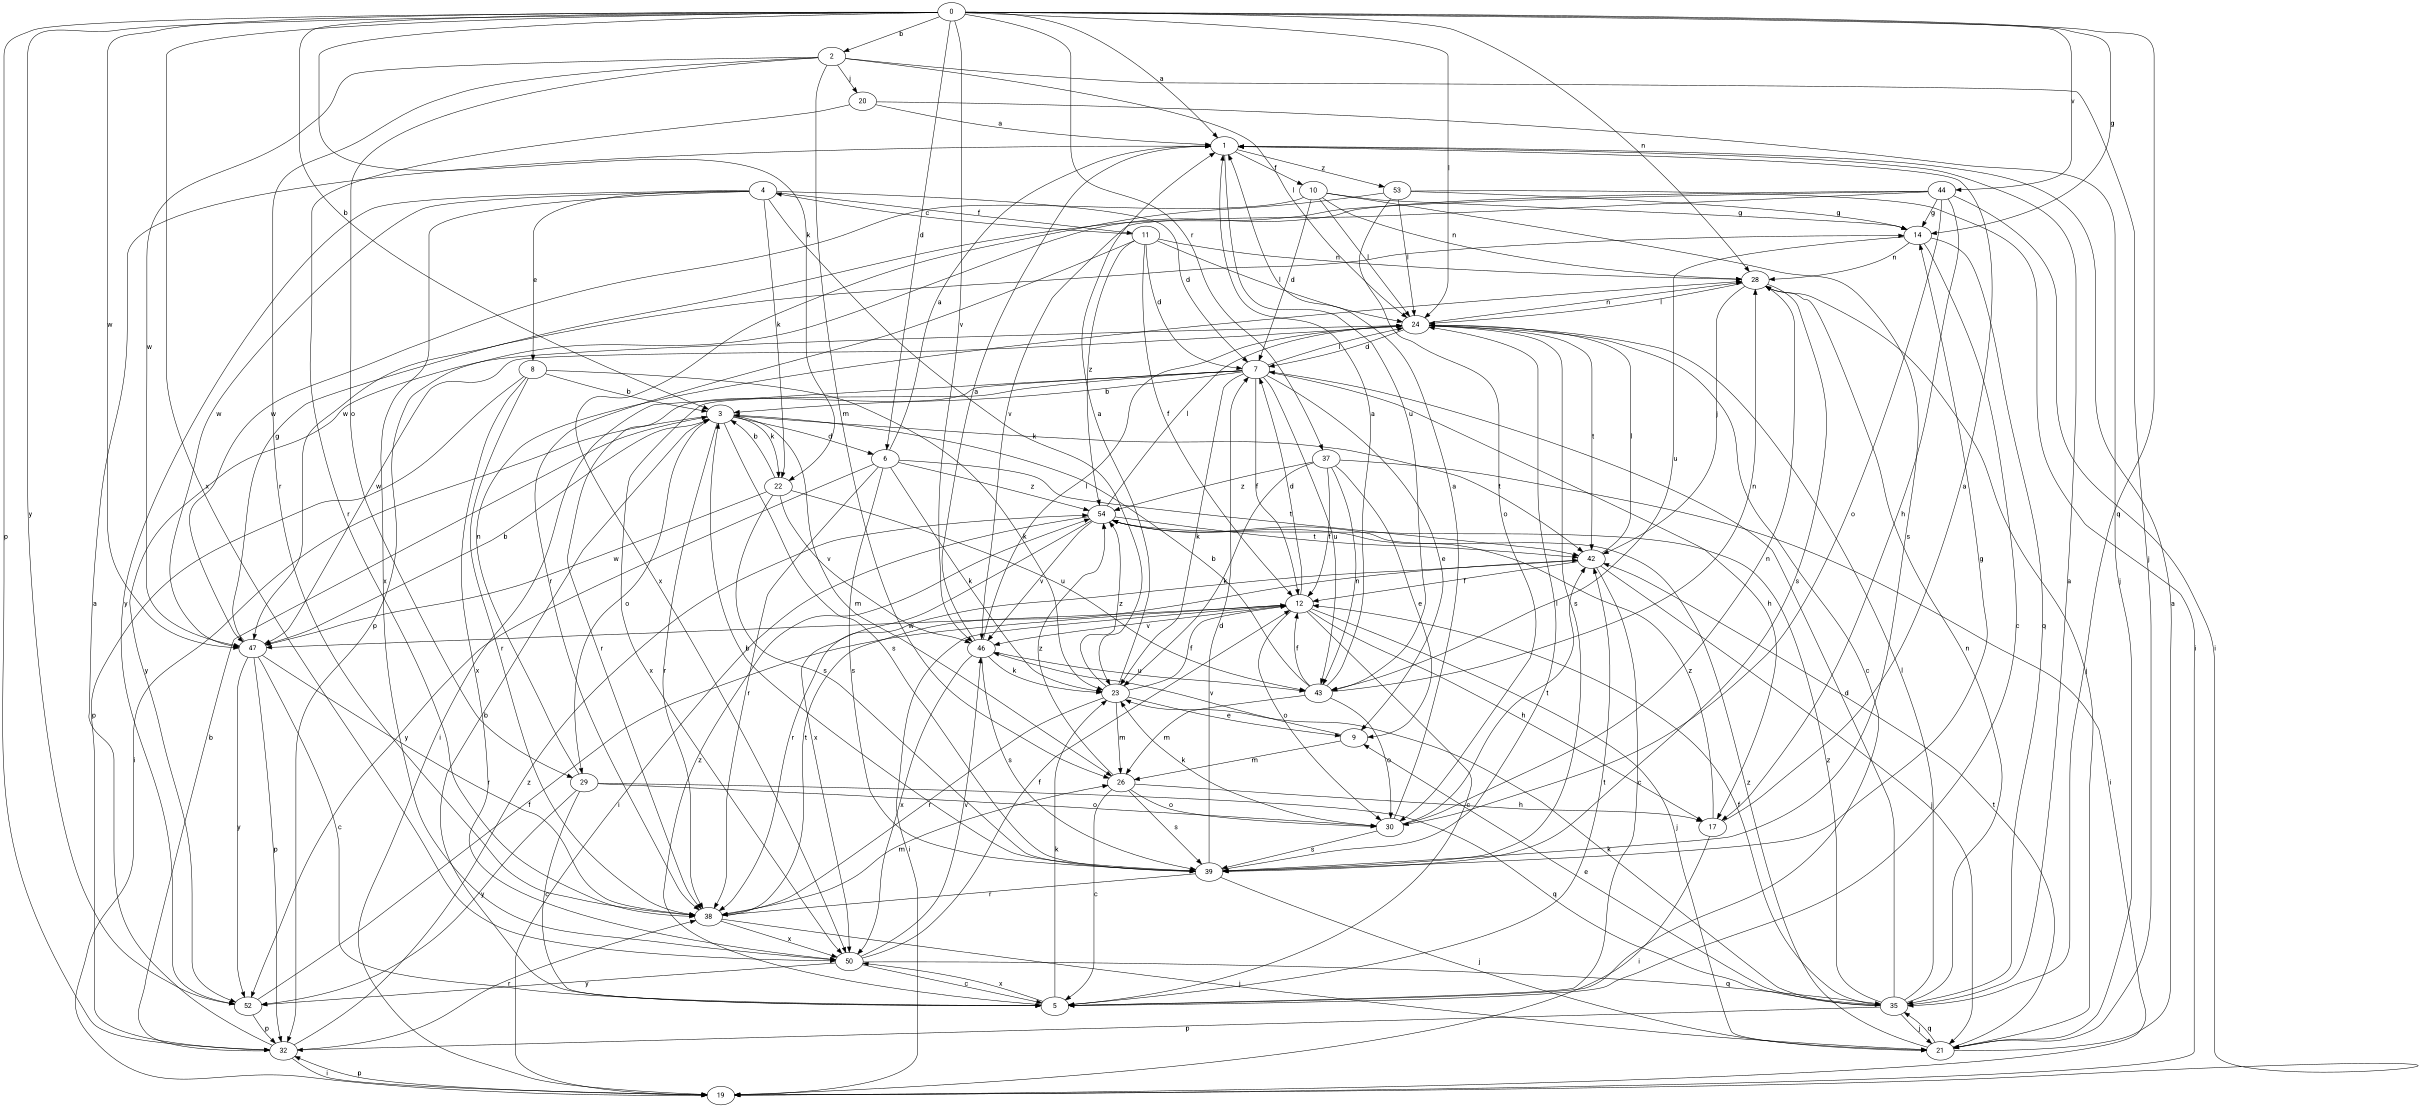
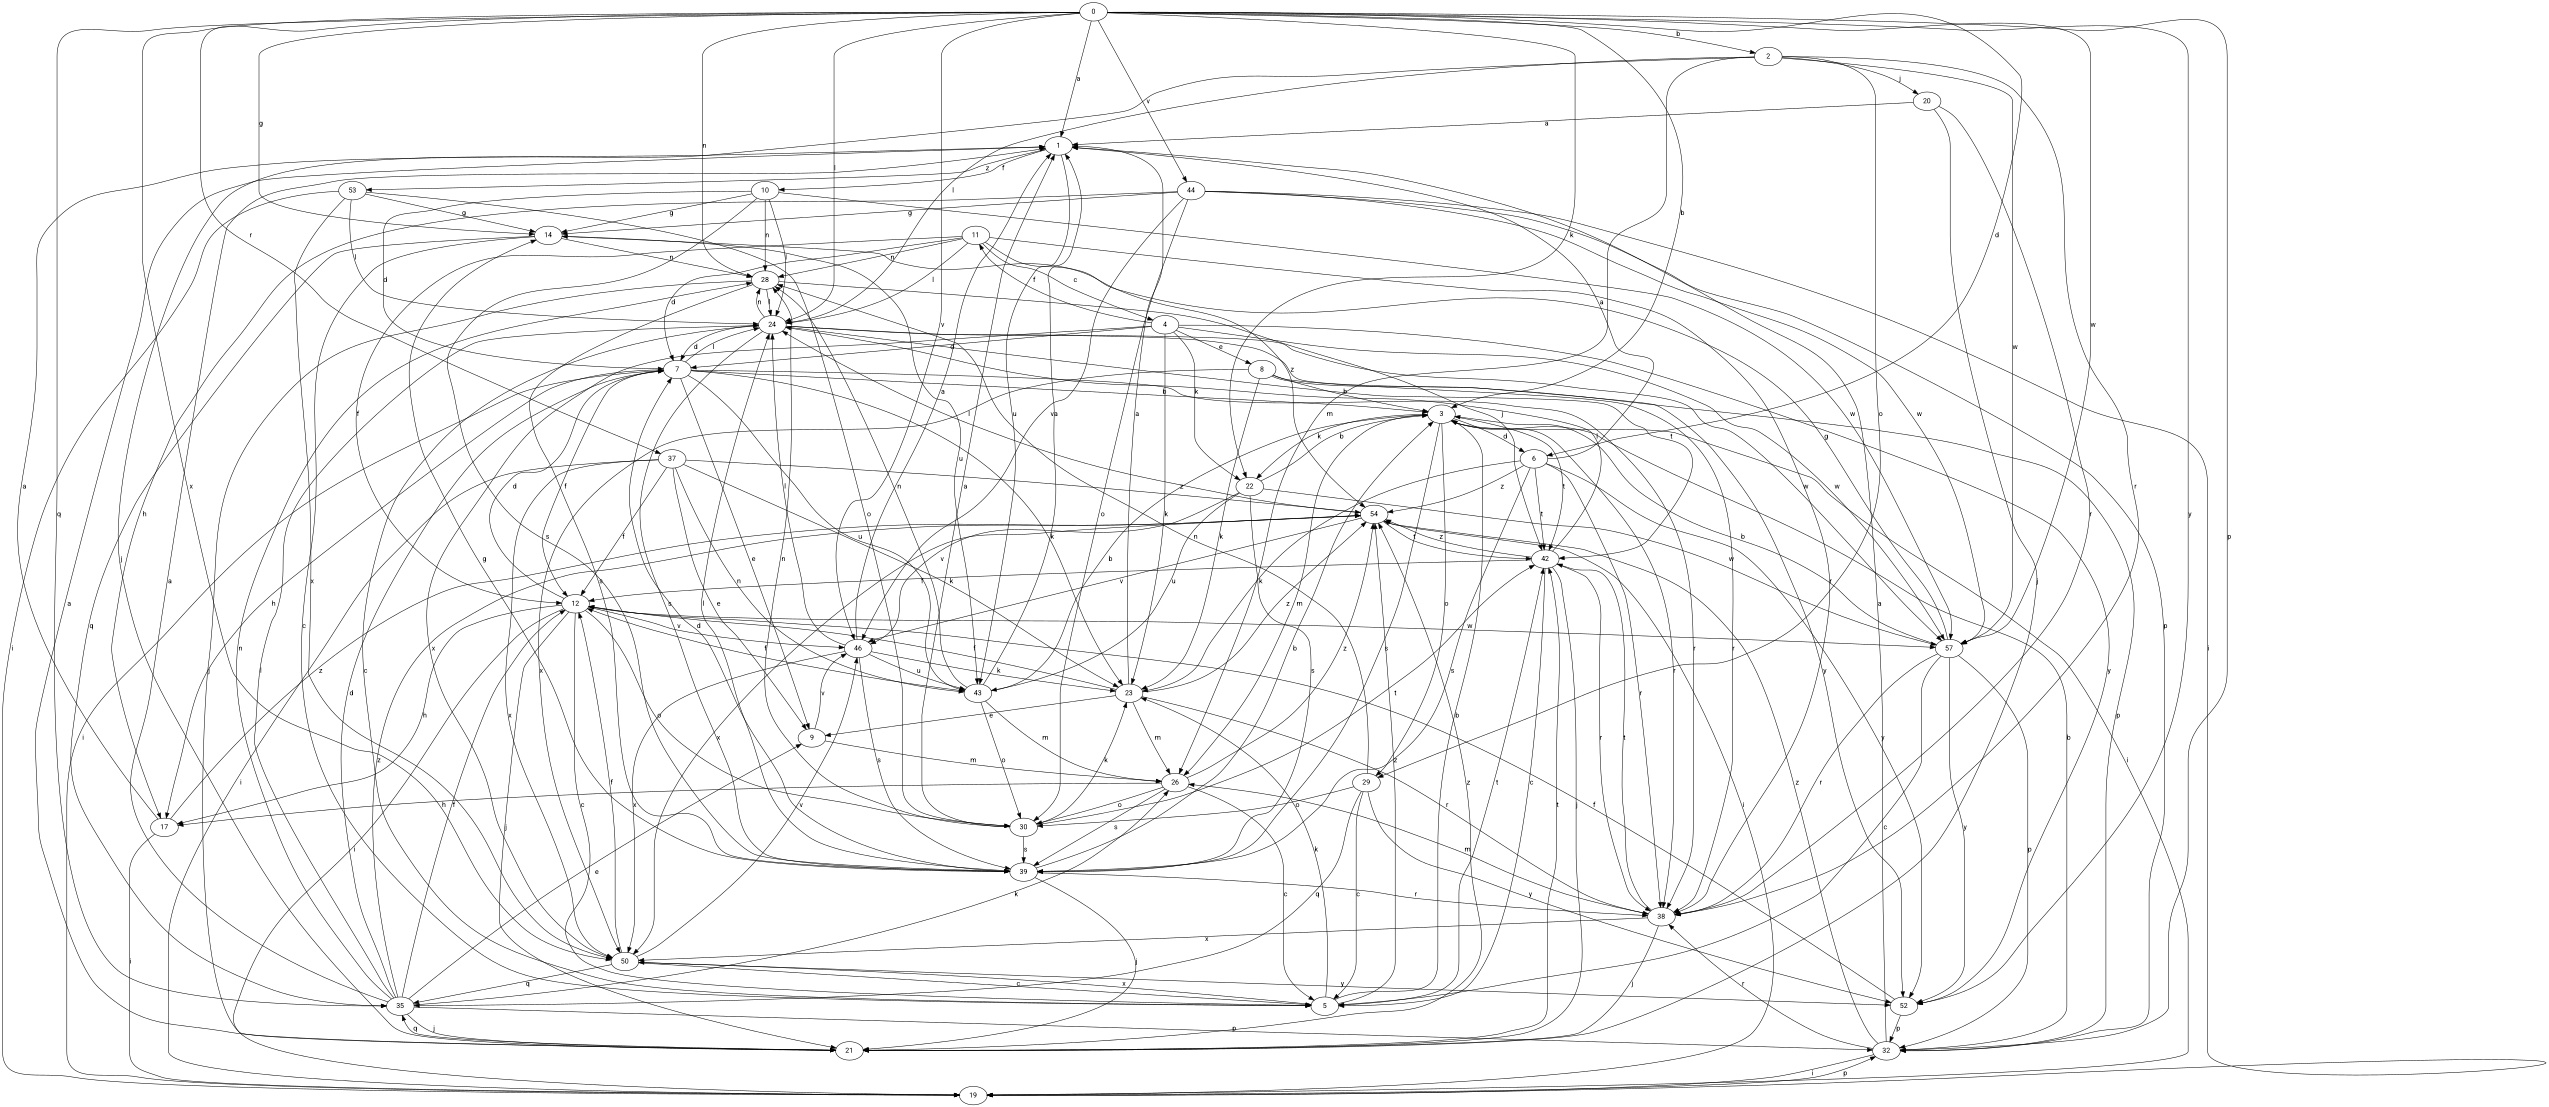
(665, 437) -> (508, 655)
none -> (1459, 545)
(253, 649) -> (1949, 649)
(1531, 796) -> (807, 949)
